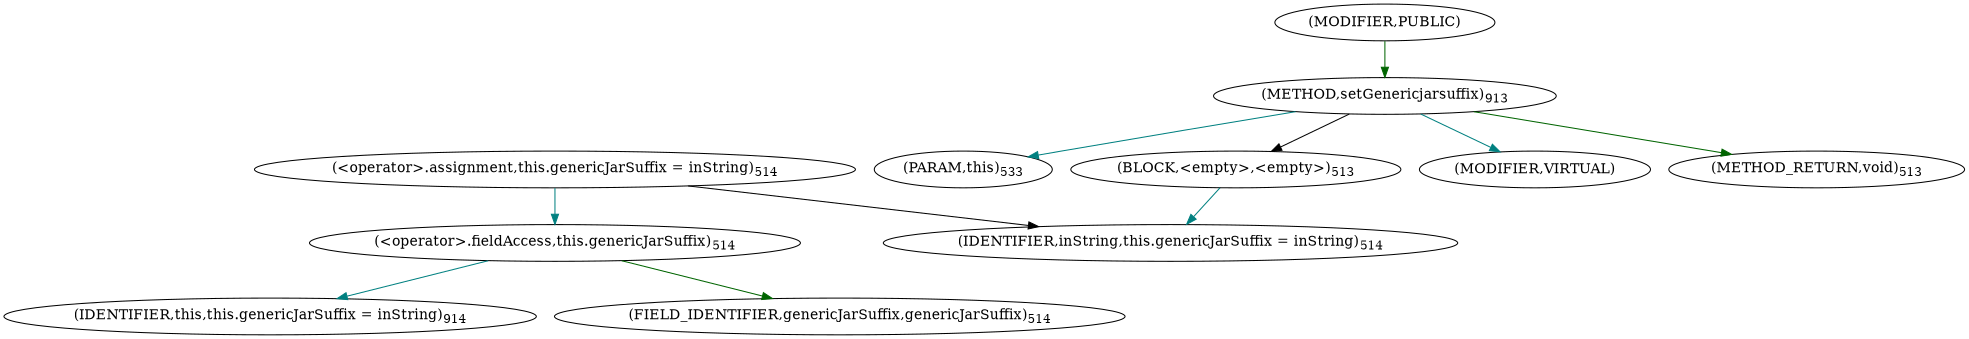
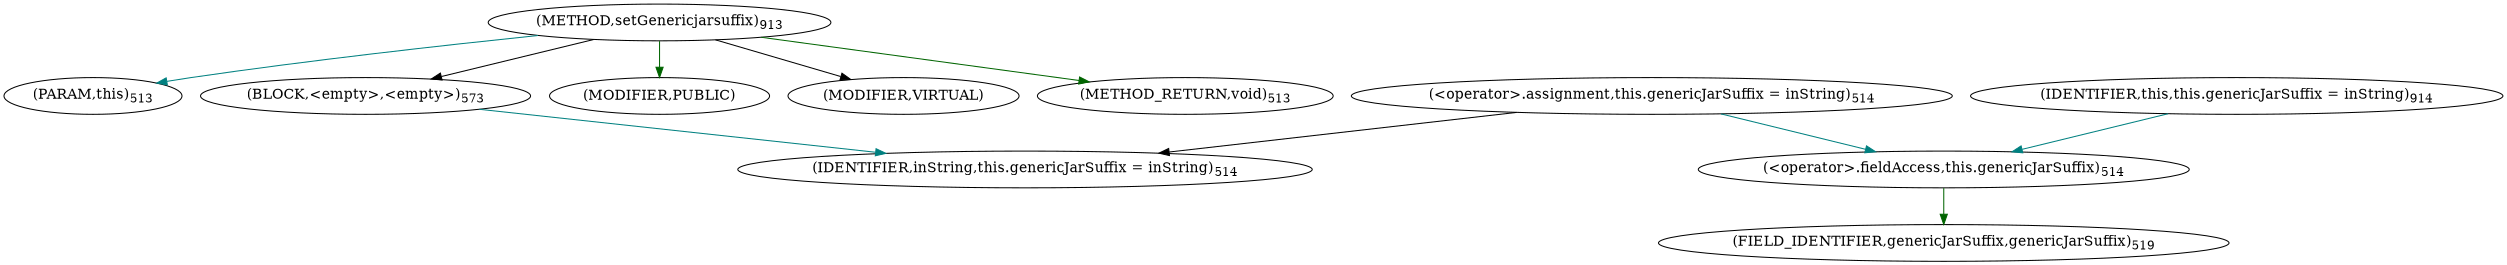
(1385, 54) -> (660, 54)
(1456, 131) -> (778, 58)
(1012, 168) -> (141, 94)
(1343, 168) -> (473, 94)
(418, 278) -> (2095, 132)
(1039, 315) -> (2143, 241)
